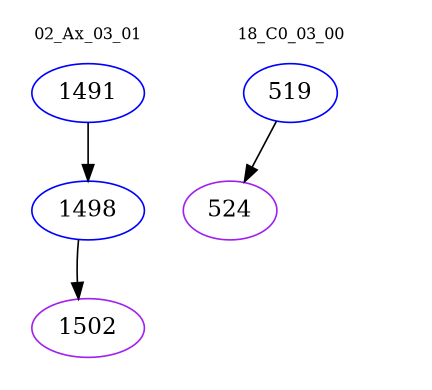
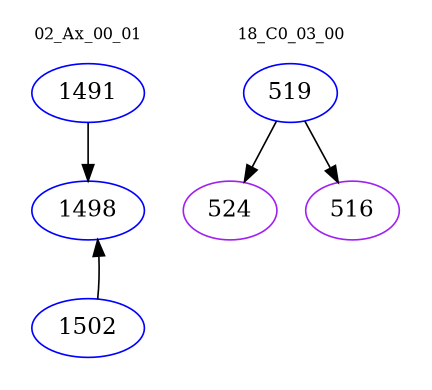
(88, 35) -> (88, 35)
none -> (352, 211)
(77, 261) -> (99, 278)
(88, 328) -> (88, 328)
